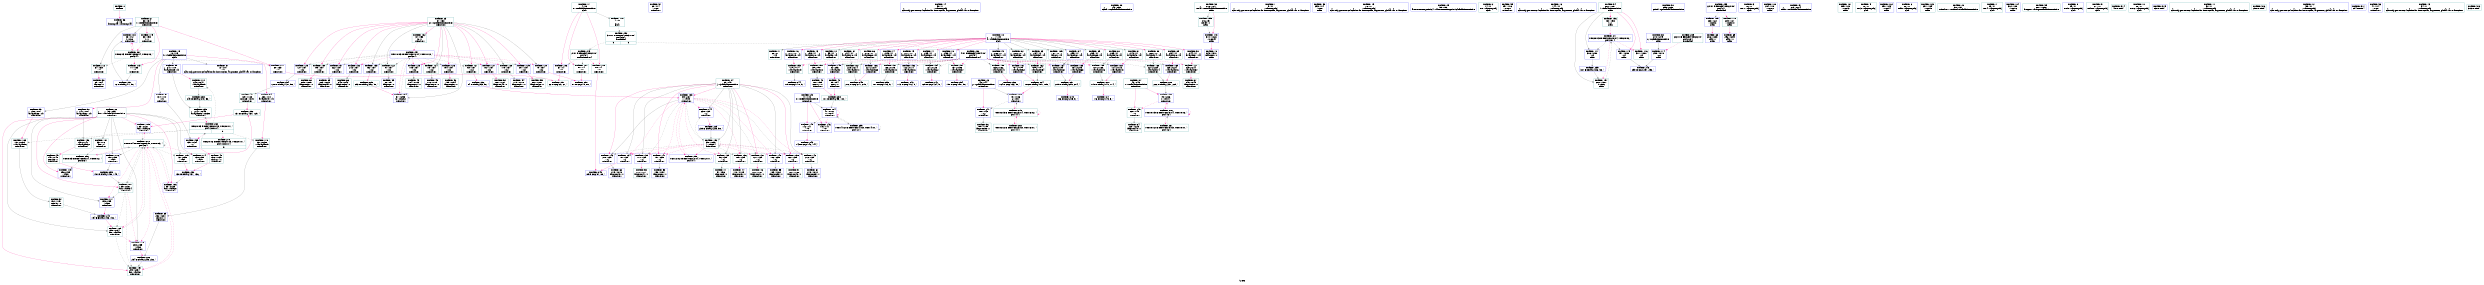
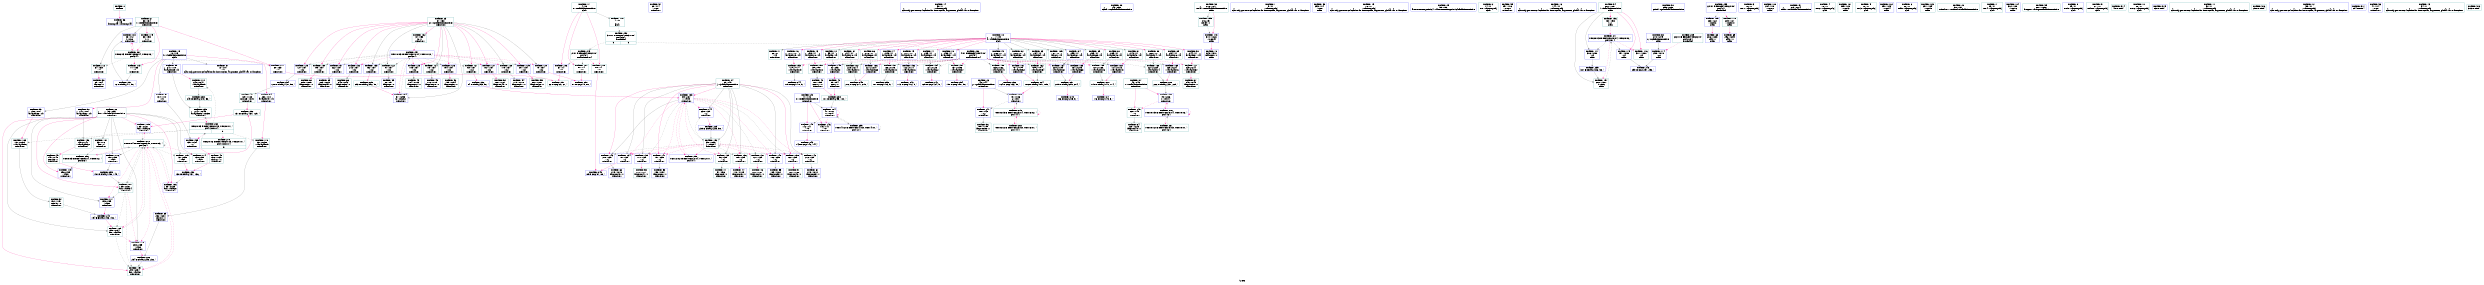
none -> (1825, 7)
(748, 119) -> none
